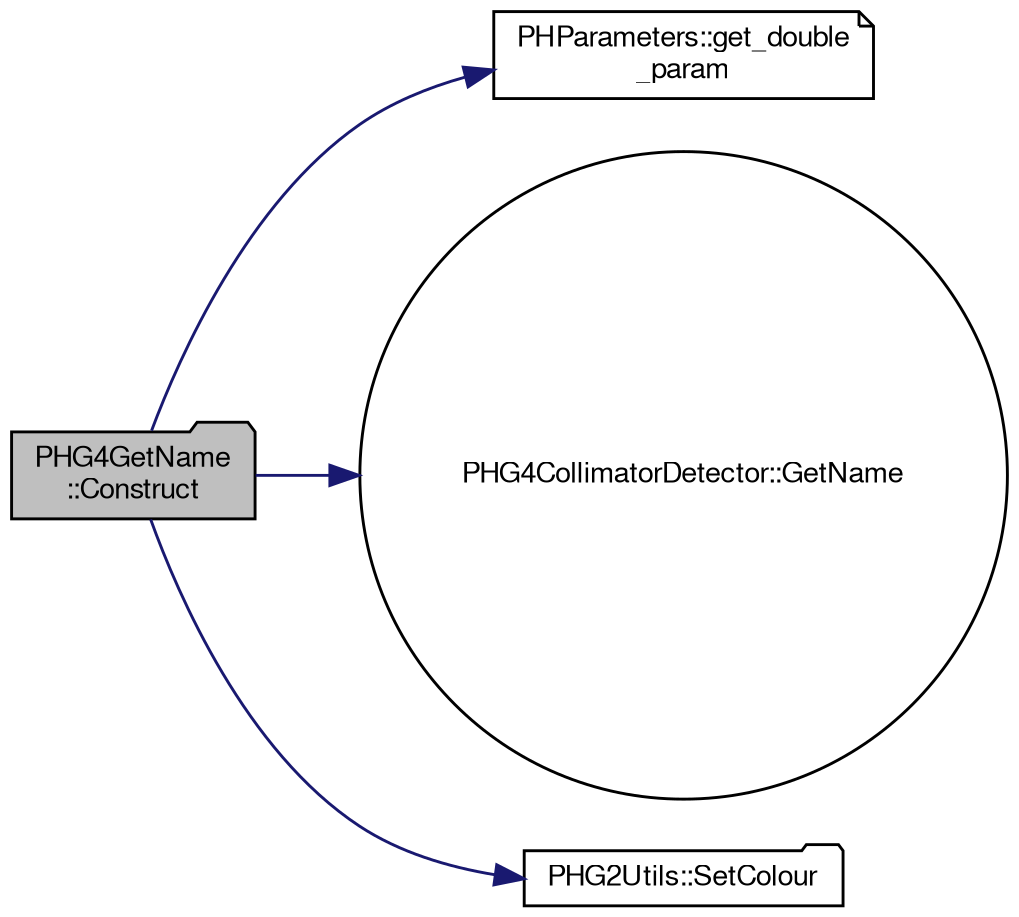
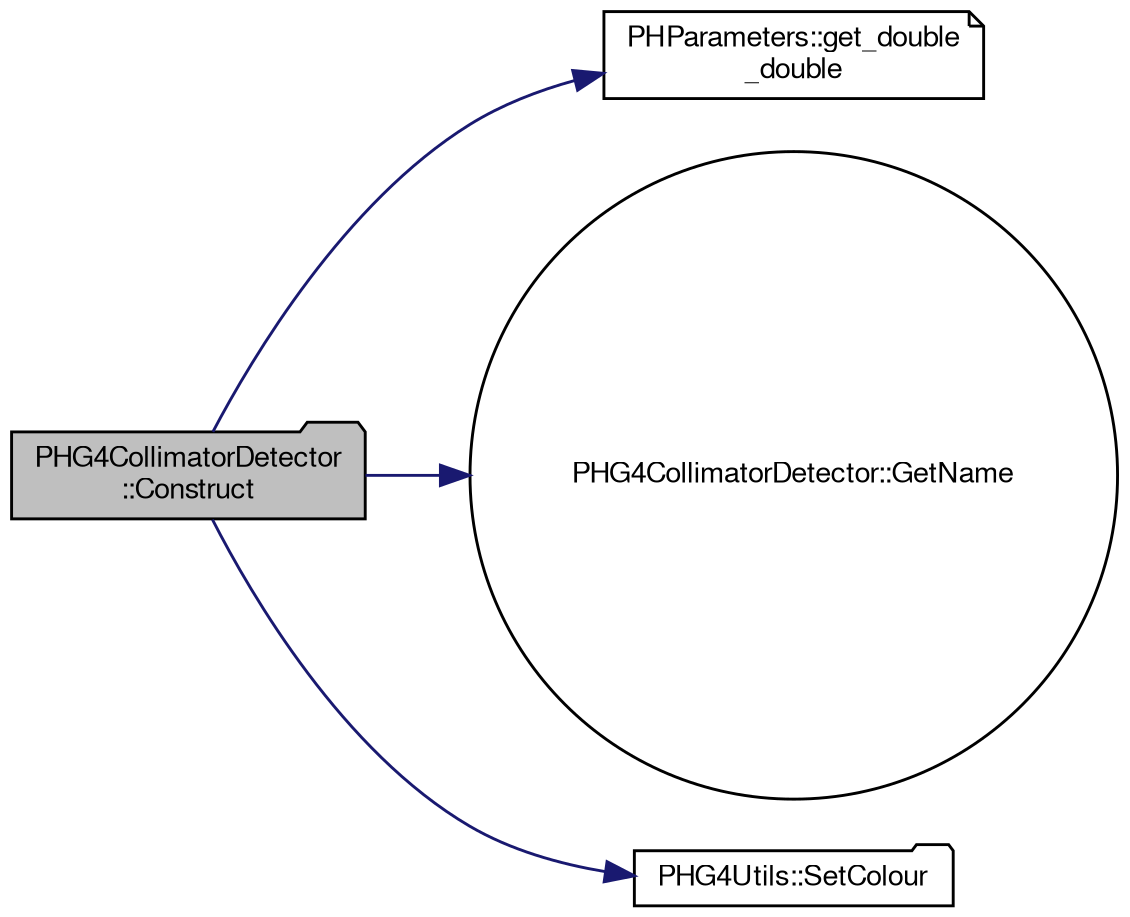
(684, 55) -> (794, 55)
(133, 475) -> (188, 475)
(684, 878) -> (794, 878)
